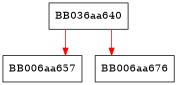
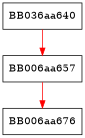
(112, 39) -> (42, 91)
